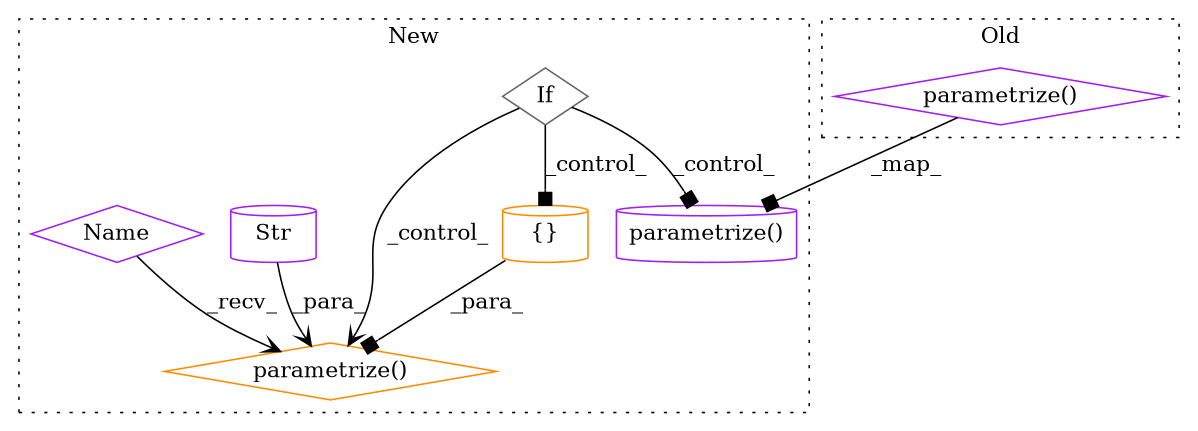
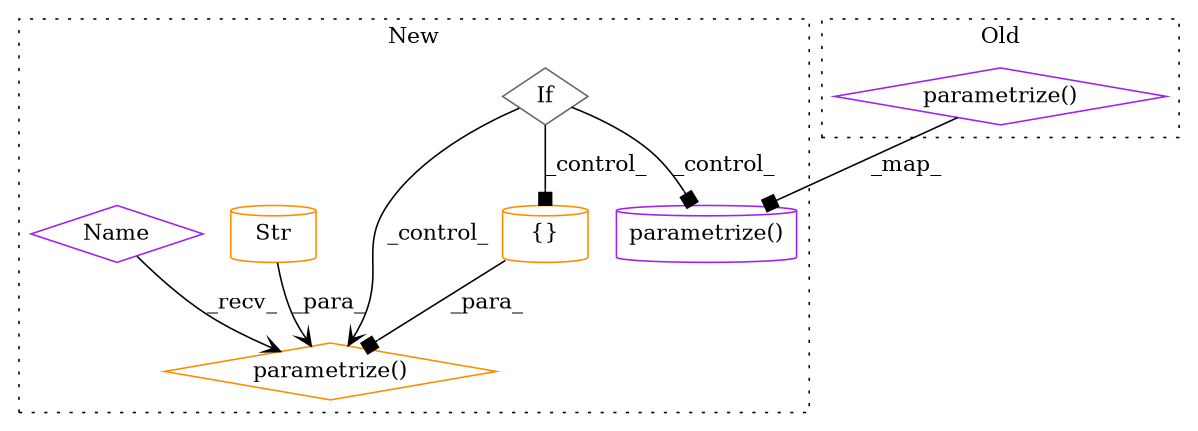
(273, 234) -> (273, 234)
